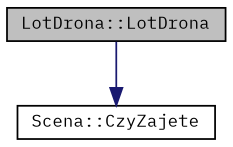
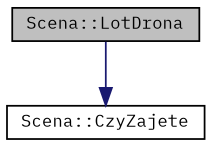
(116, 24) -> (106, 24)
